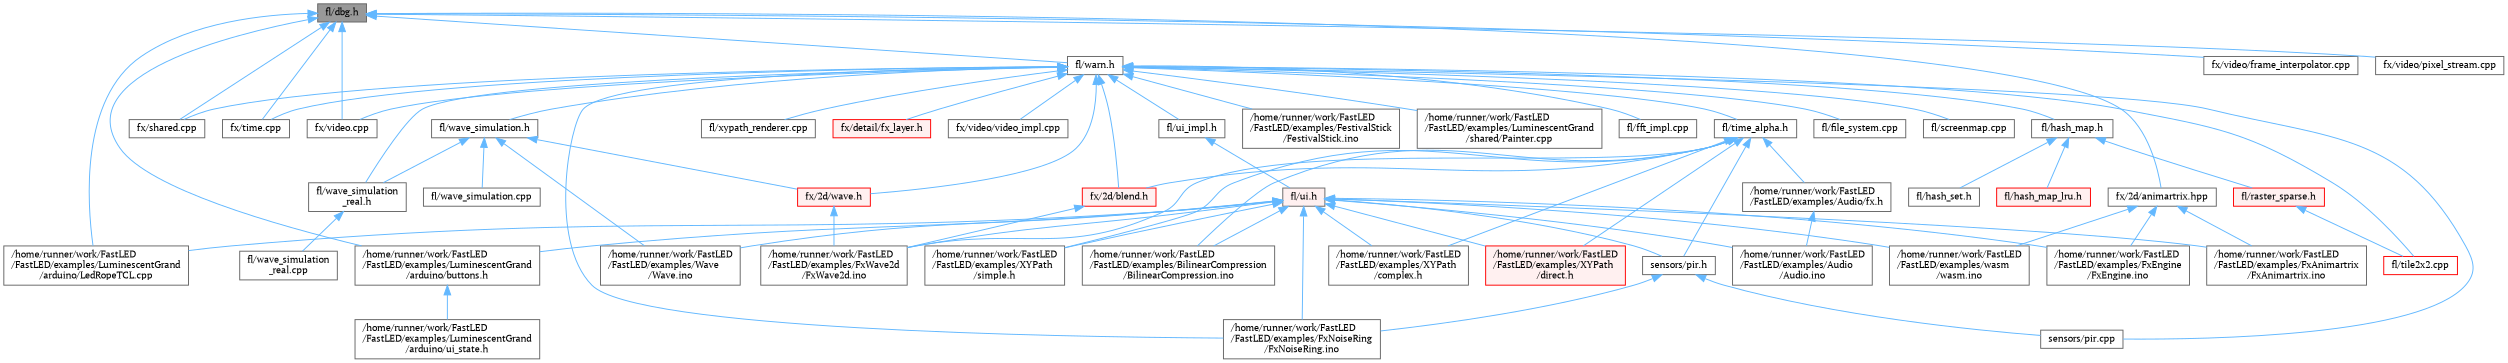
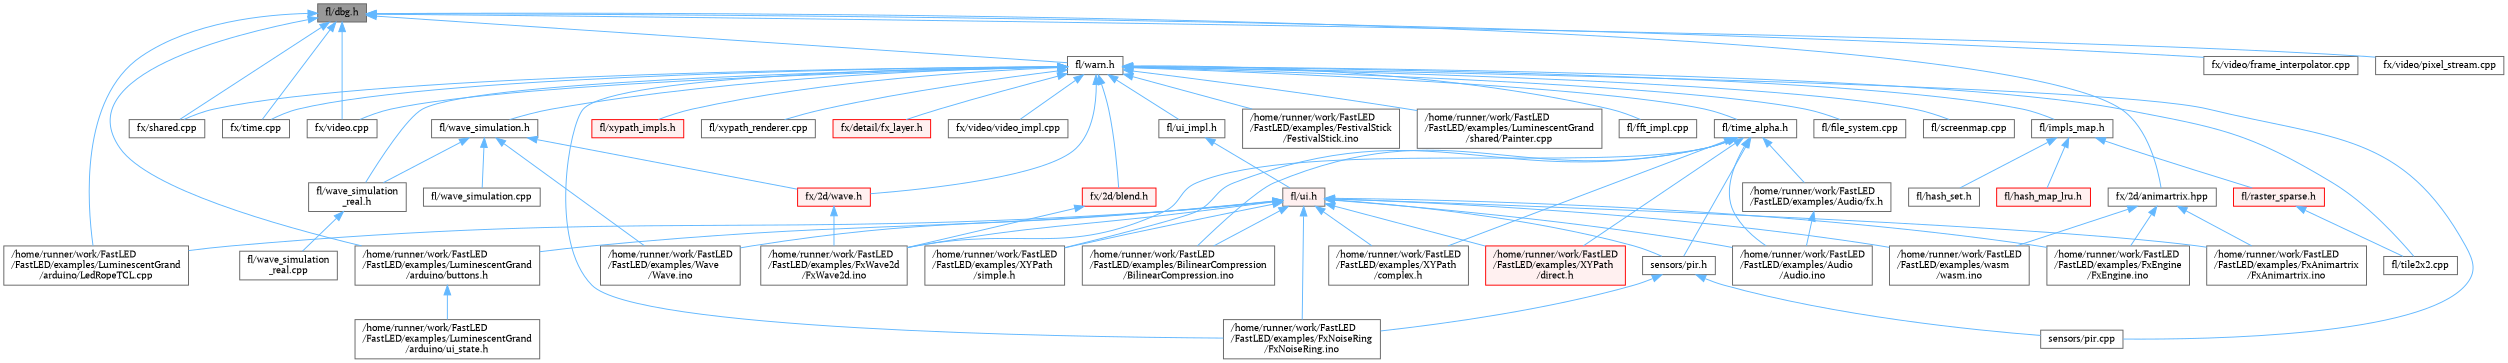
none -> (638, 129)
(2072, 129) -> (2072, 129)
(1438, 170) -> (1730, 202)
(2421, 266) -> (2421, 266)
